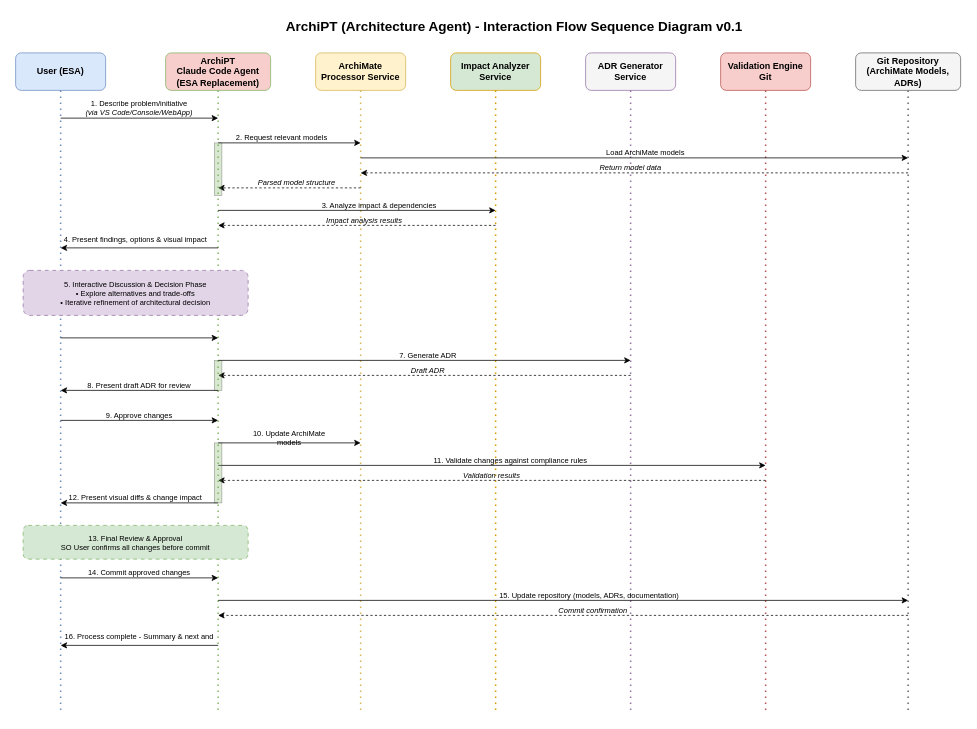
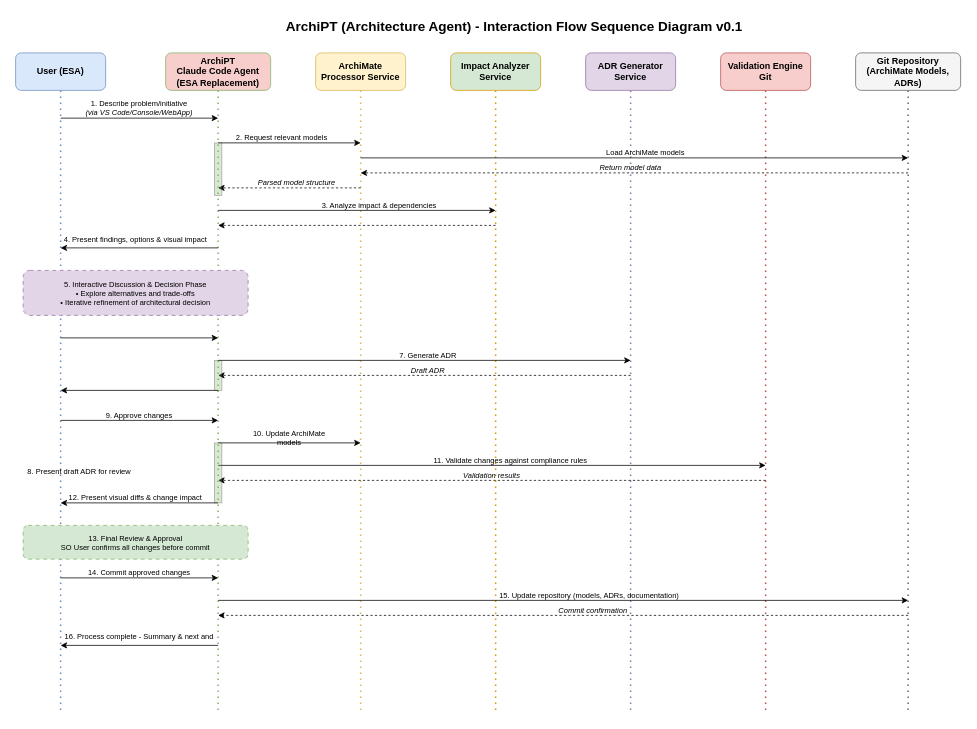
(630, 72) -> (630, 72)
(364, 220) -> none
(139, 385) -> (79, 471)
